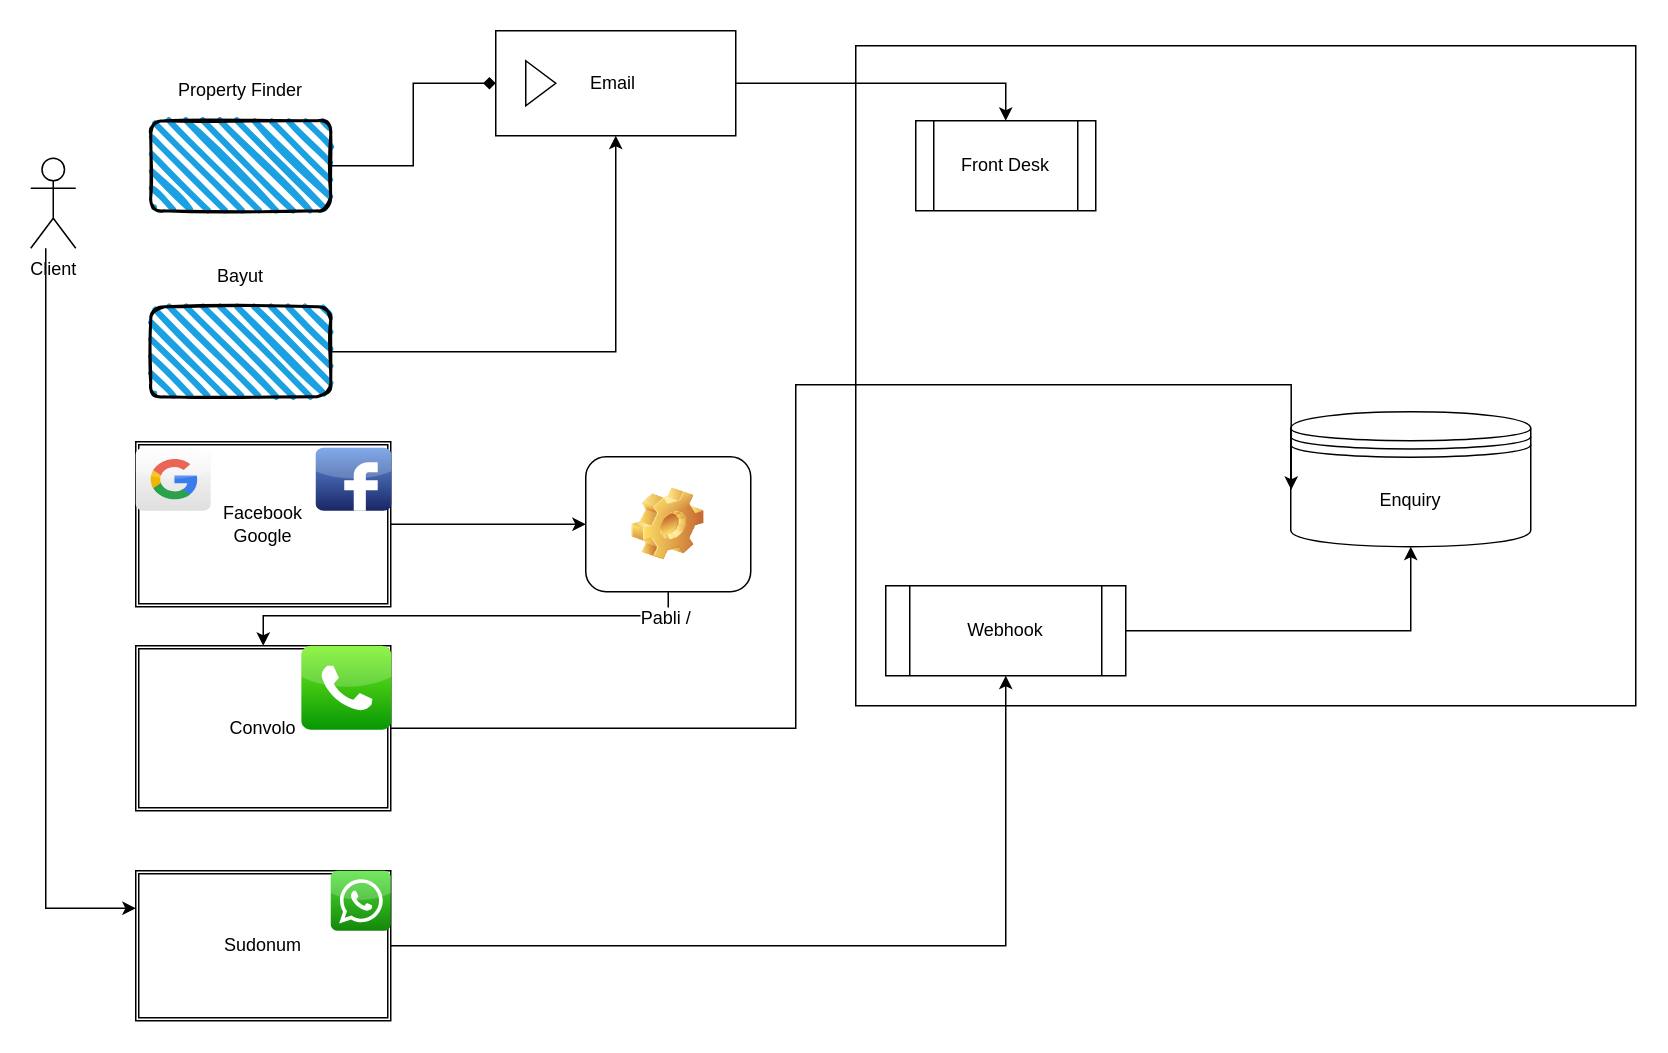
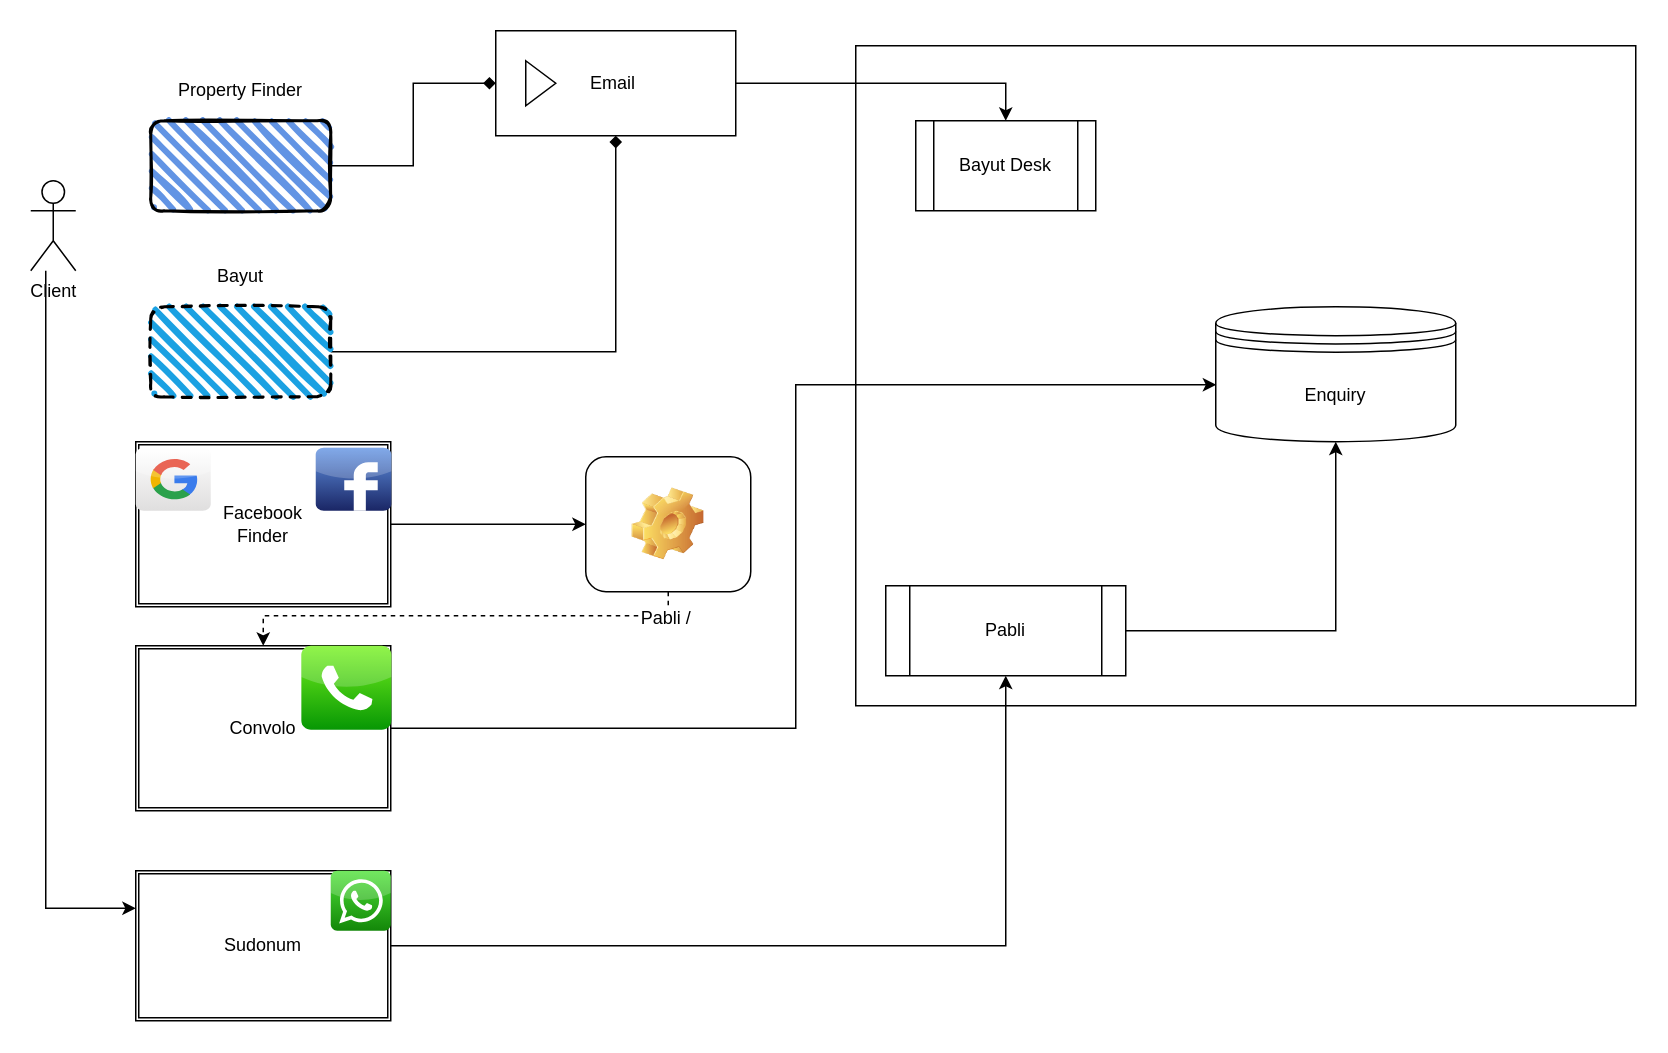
(616, 147) -> (616, 148)
(241, 166) -> (241, 166)
(1006, 166) -> (1006, 166)
(53, 203) -> (53, 226)
(241, 352) -> (241, 352)
(1411, 479) -> (1336, 374)
(263, 524) -> (263, 524)
(442, 616) -> (442, 616)
(1006, 631) -> (1006, 631)
